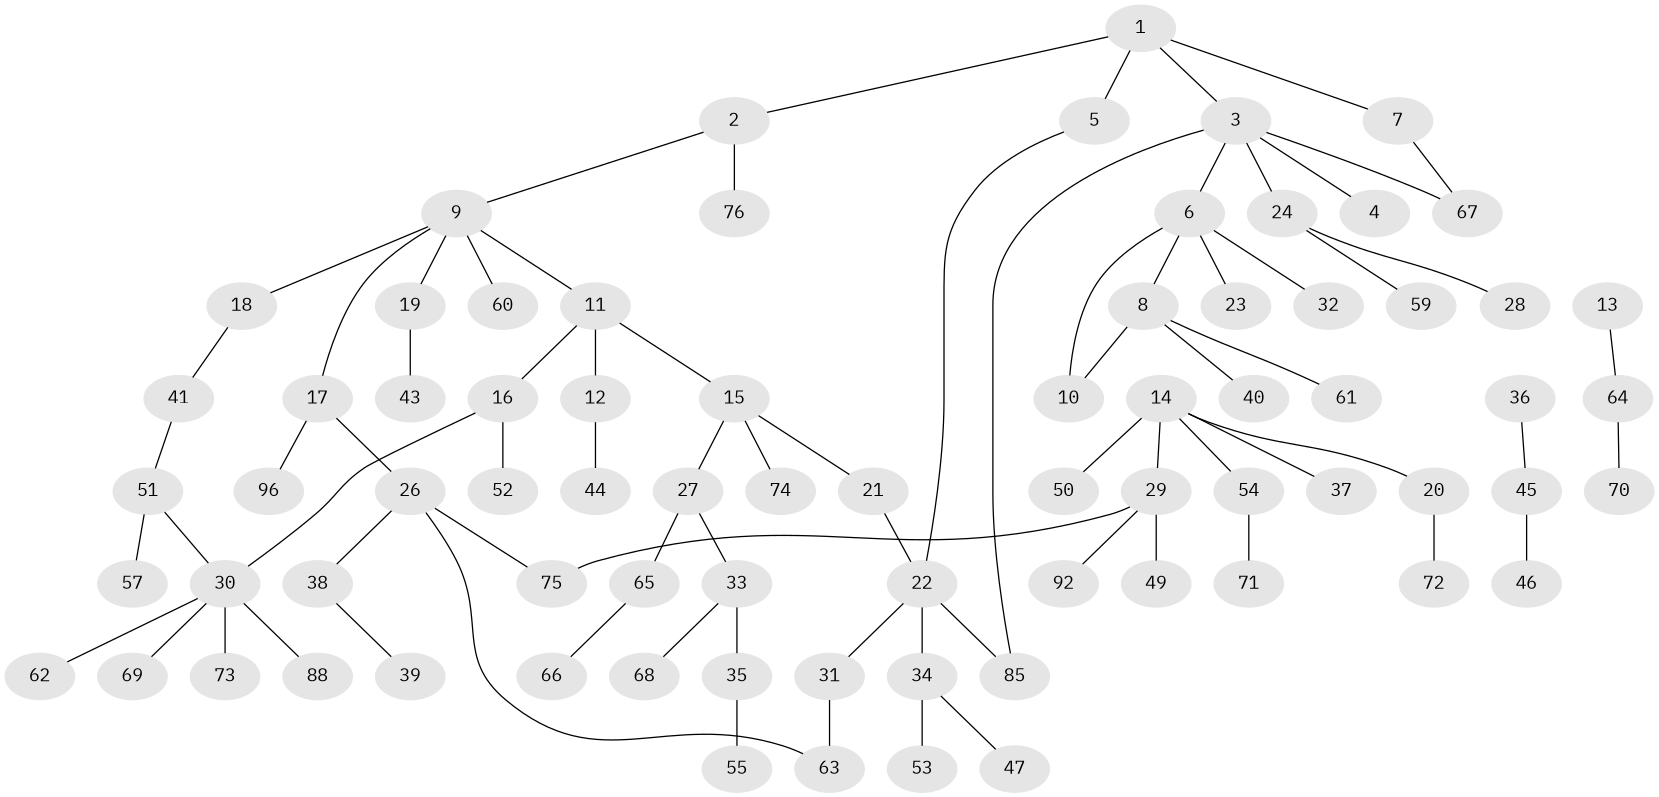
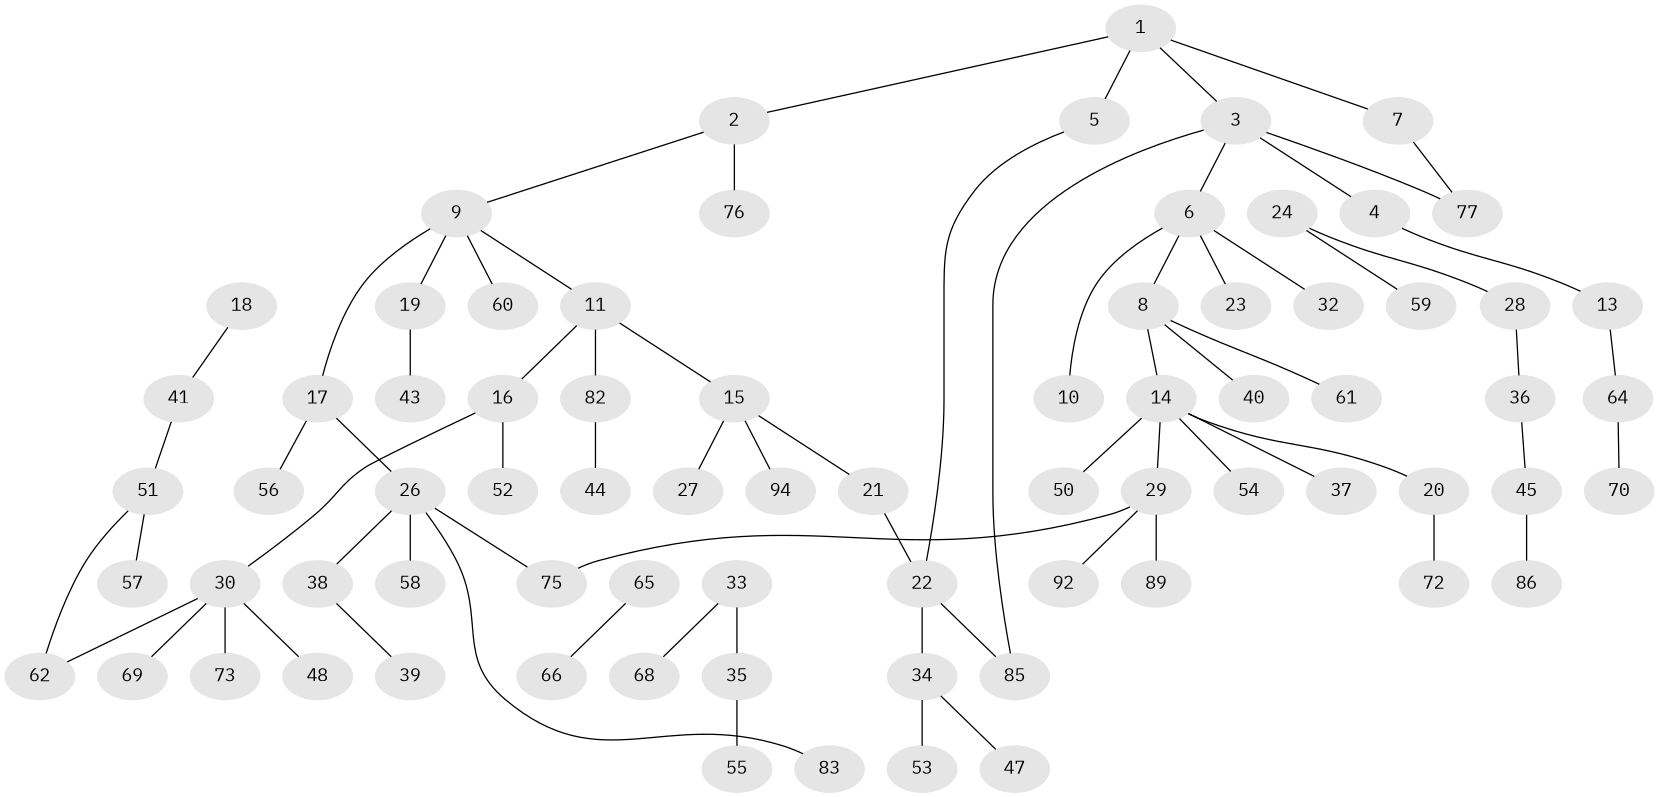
(1259, 167) -> none
(1467, 213) -> (1467, 213)
(349, 260) -> none
none -> (1491, 260)
(1106, 352) -> (1152, 352)
none -> (1518, 353)
(595, 399) -> (595, 399)
(269, 491) -> (269, 491)
(781, 491) -> (781, 491)
(709, 532) -> none
(666, 537) -> none
(187, 538) -> (77, 576)
none -> (410, 584)
(1156, 584) -> (1156, 584)
(1249, 584) -> none
(1527, 584) -> (1527, 584)
(318, 676) -> (318, 676)
(830, 676) -> none
(830, 769) -> (830, 769)
